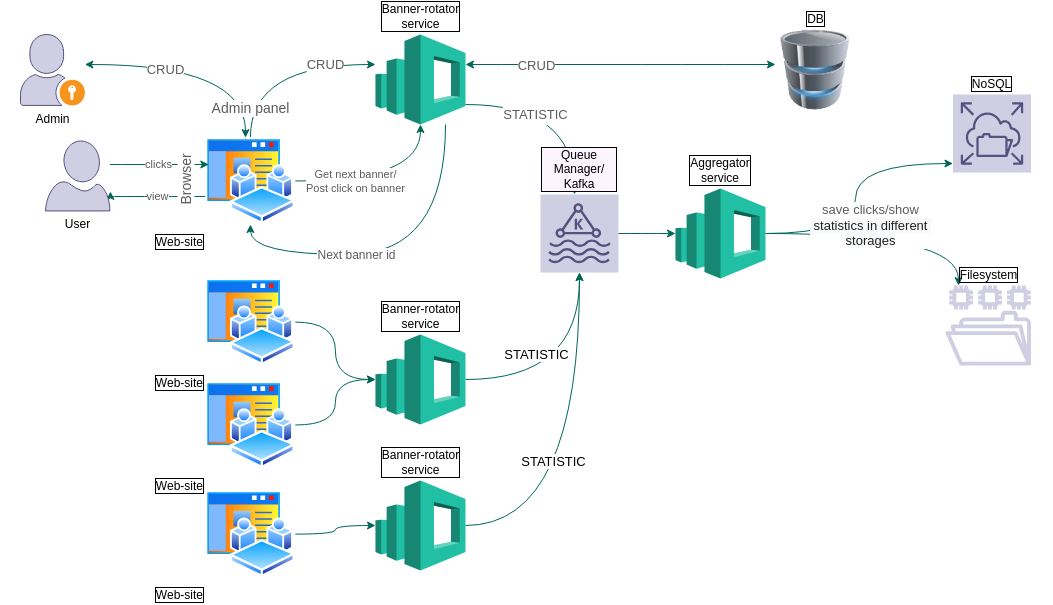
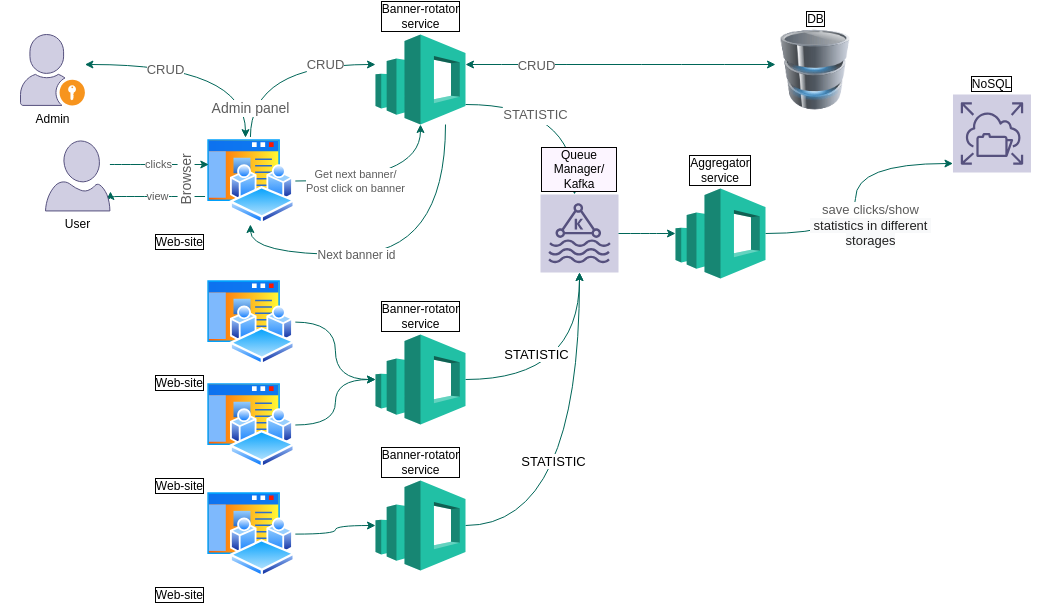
(945, 258) -> none
(988, 326) -> none
